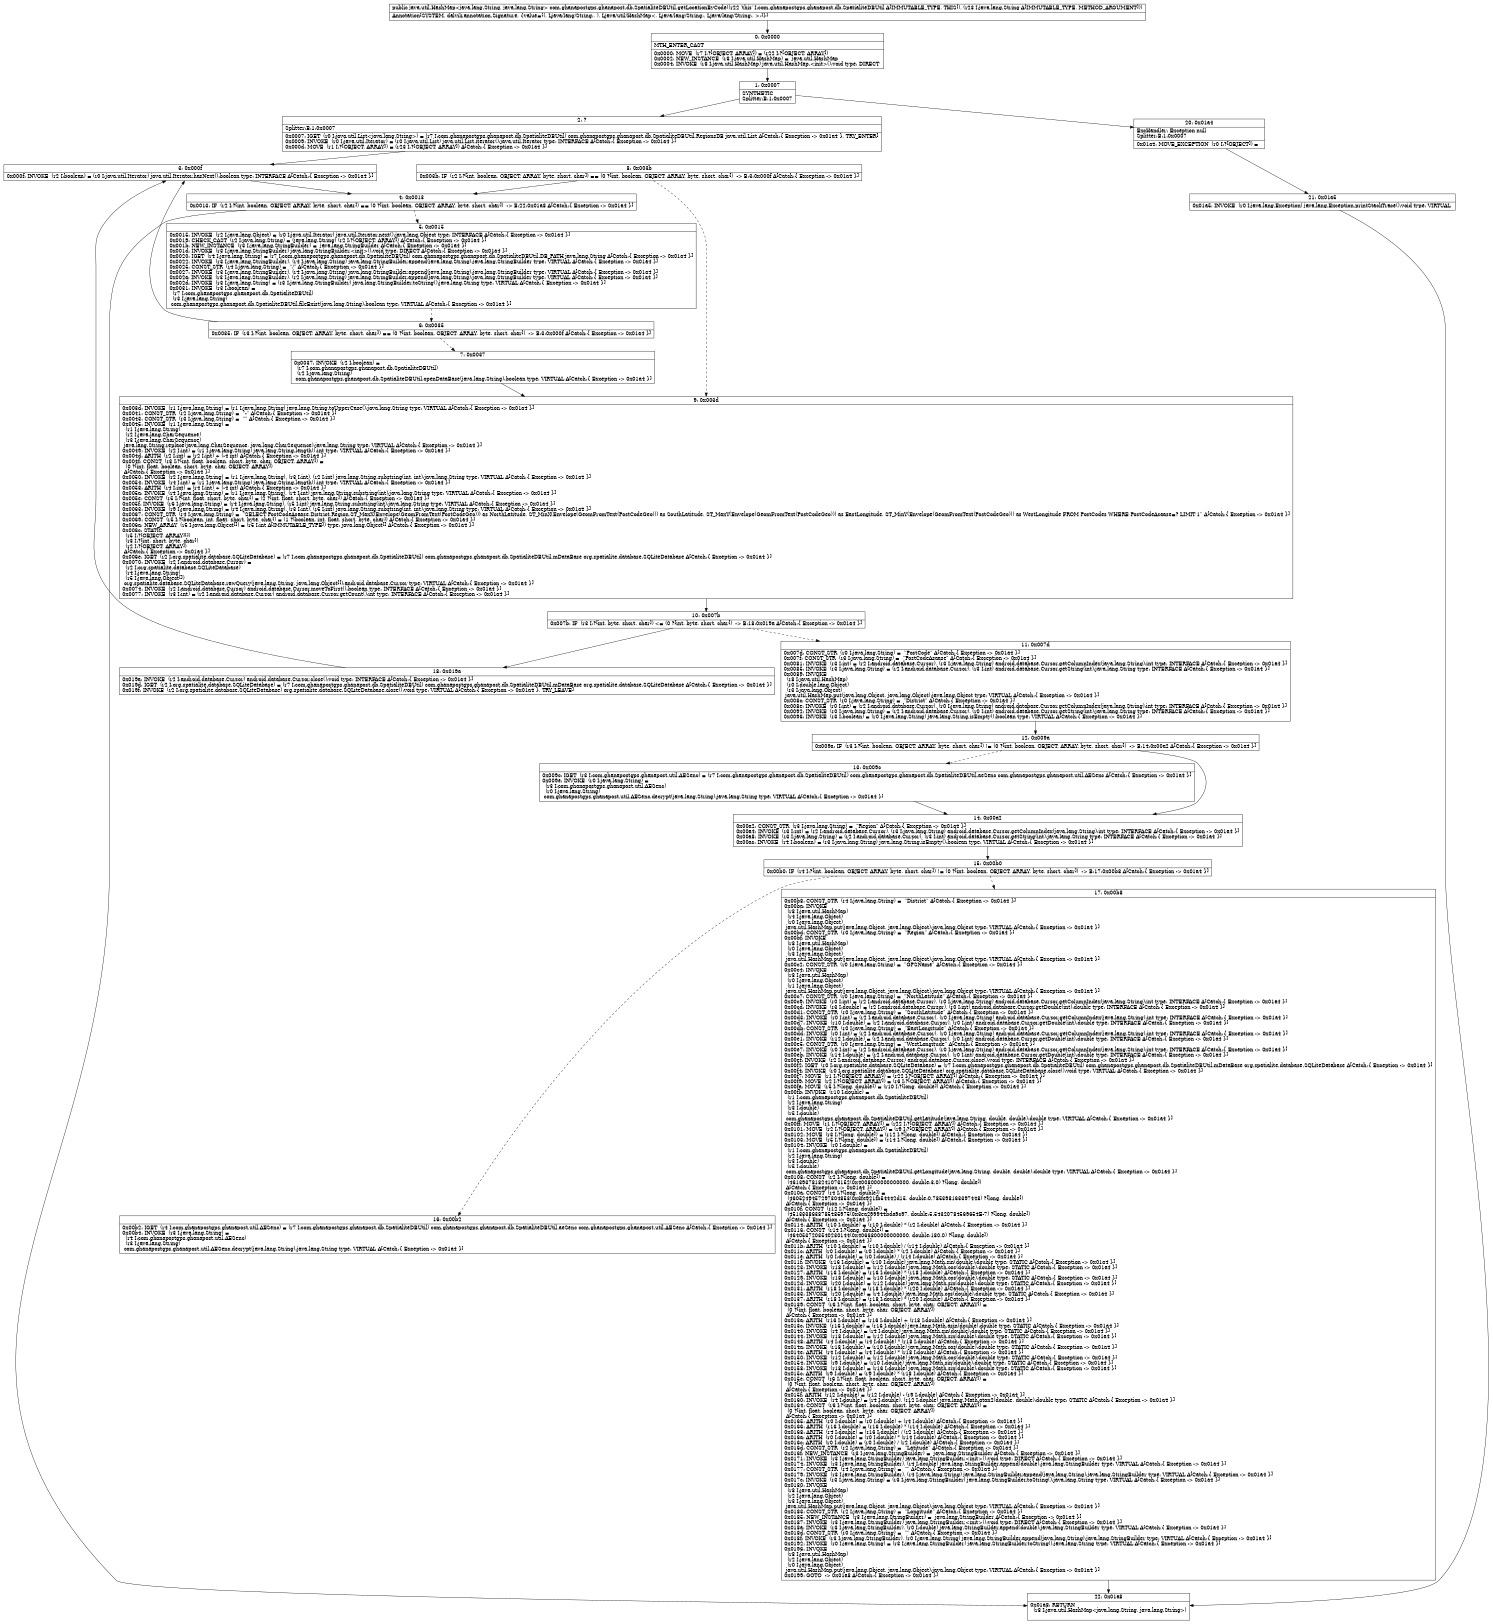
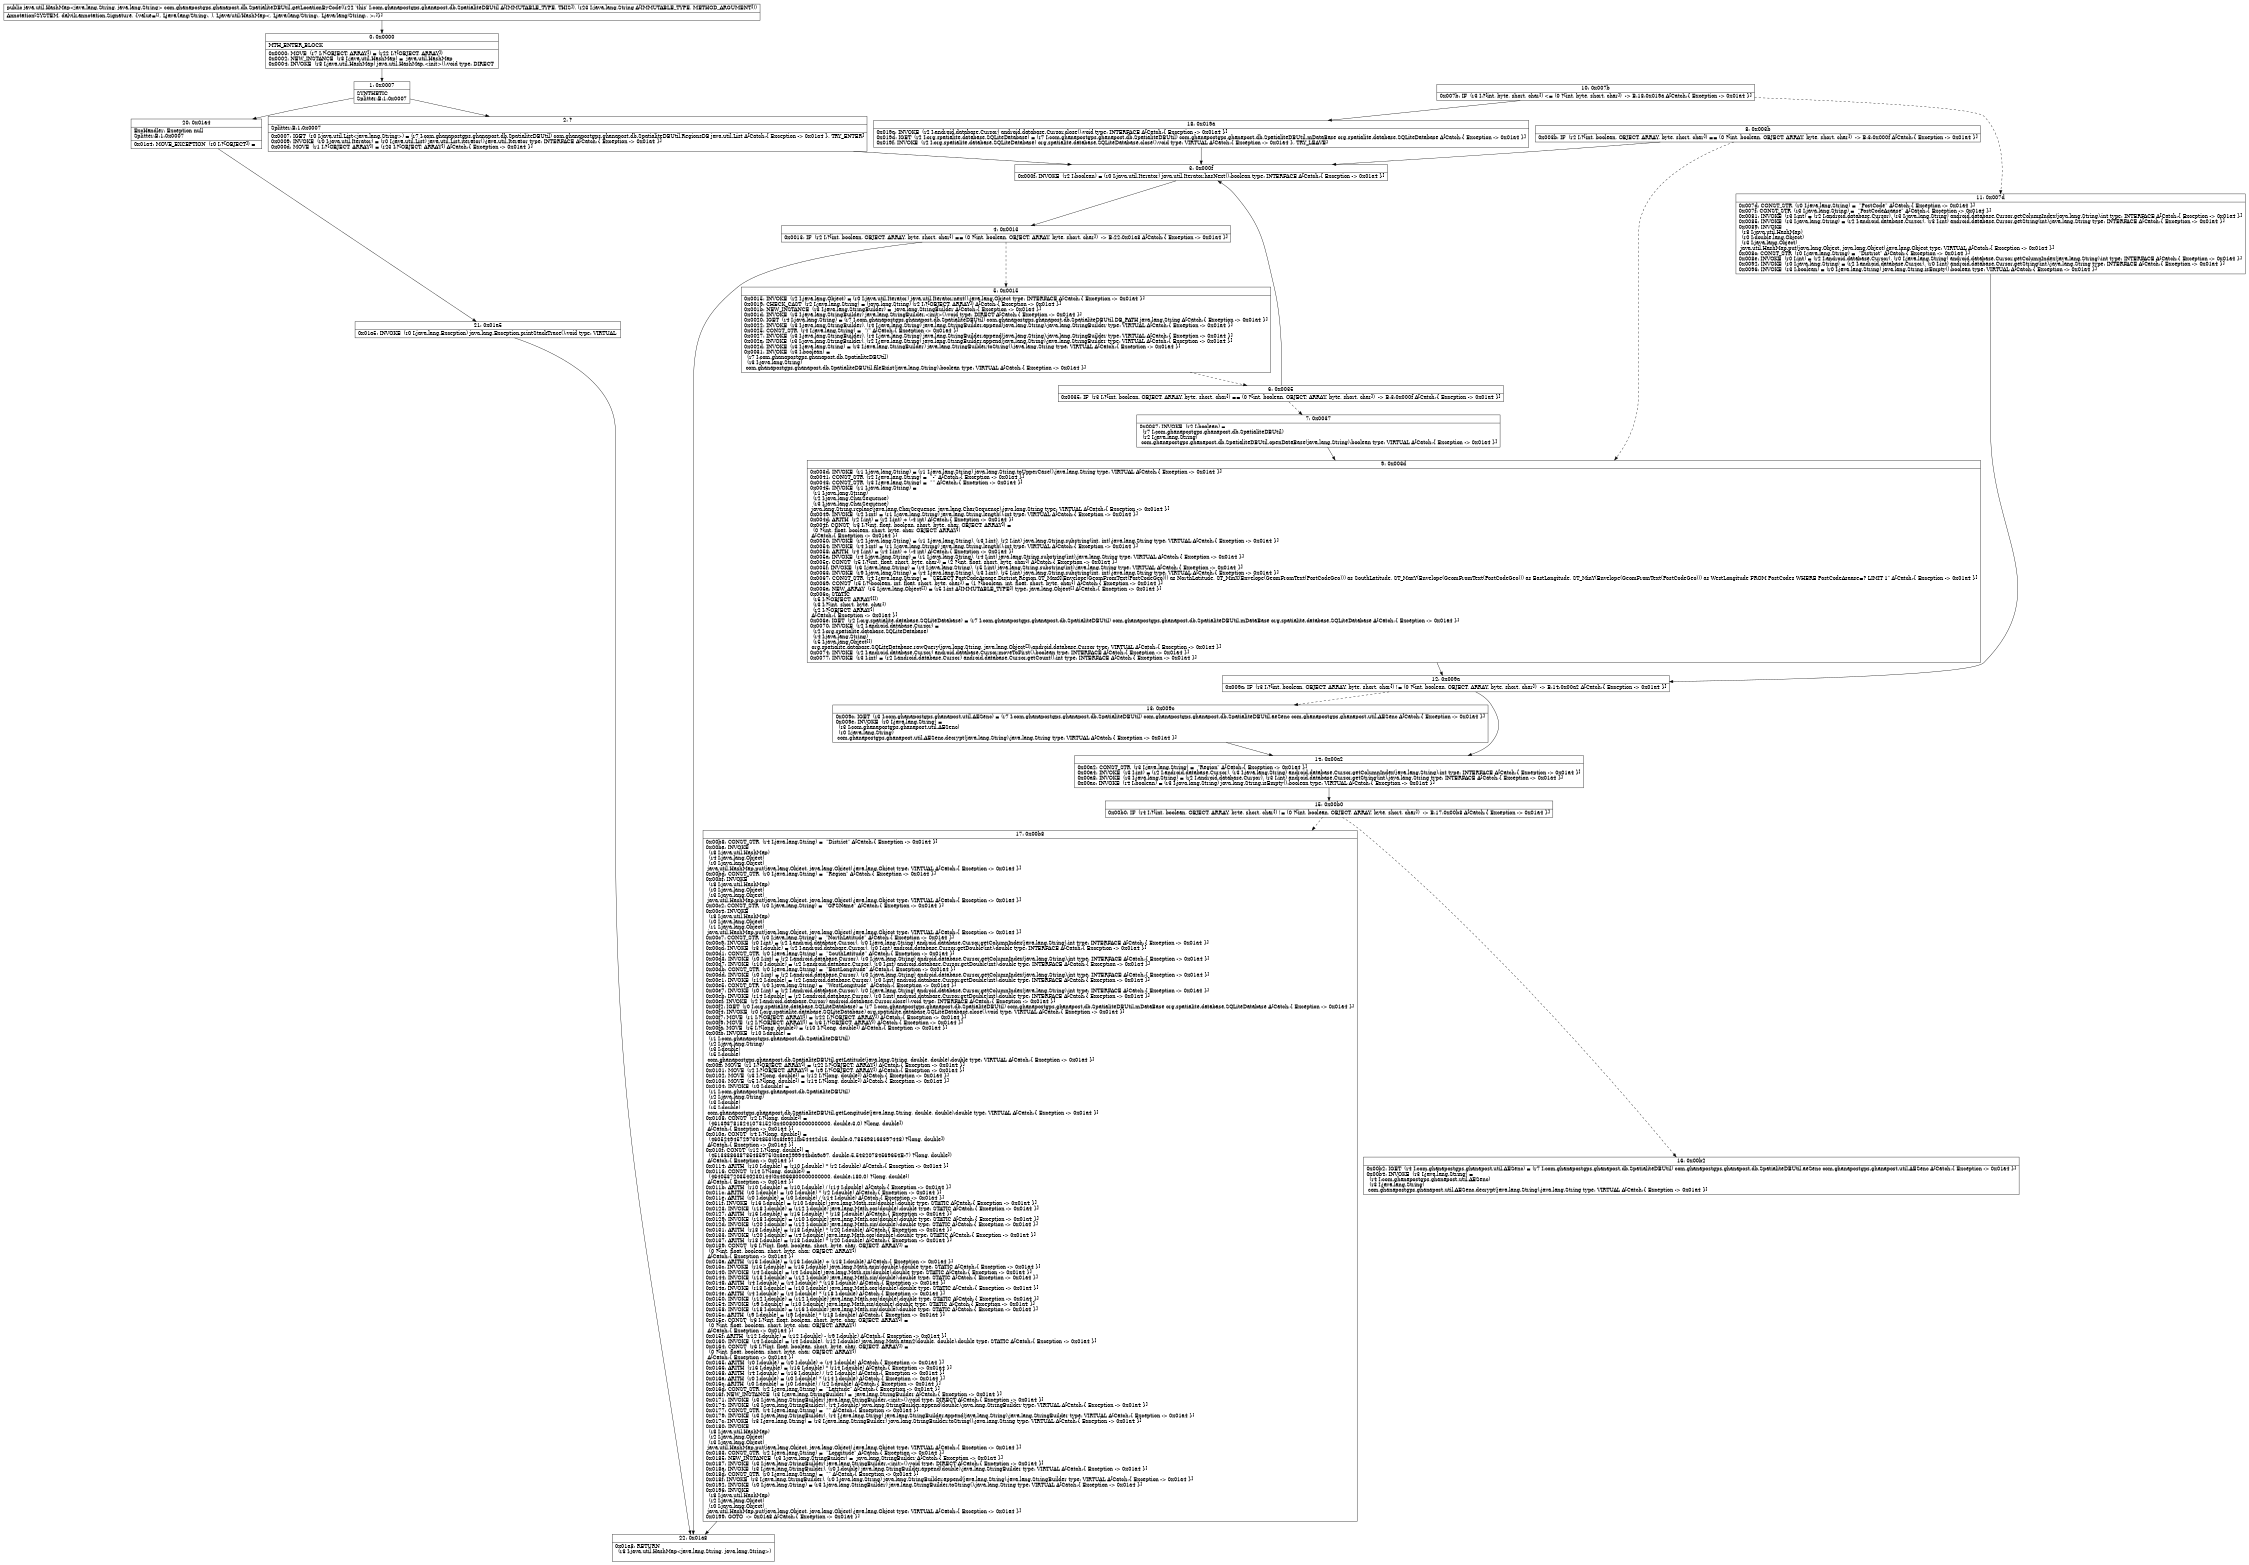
(679, 46) -> (296, 46)
(527, 187) -> (1498, 154)
(706, 604) -> (1439, 667)
